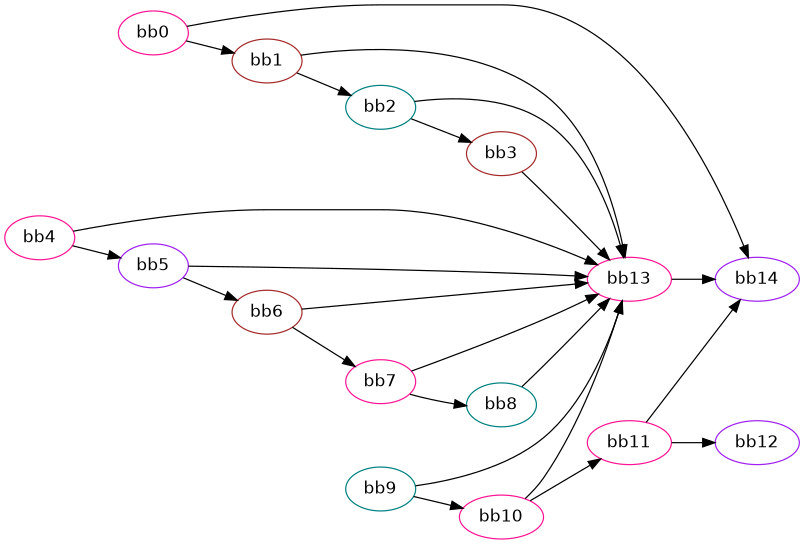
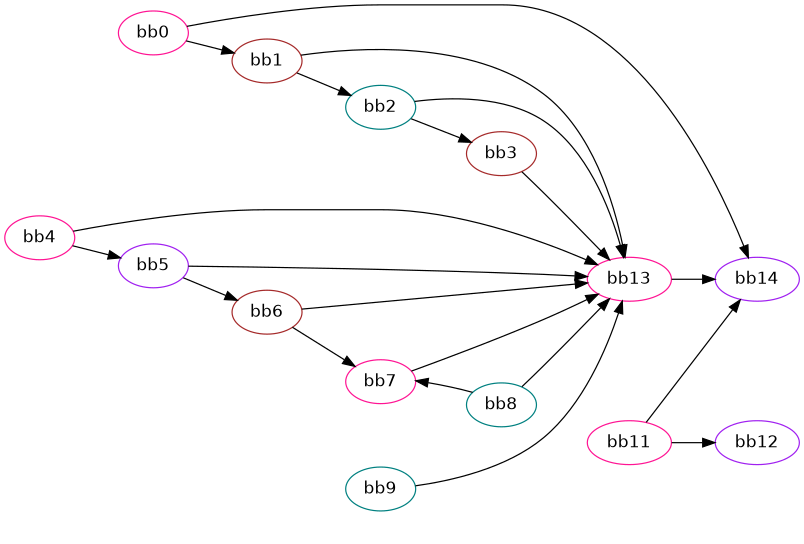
(432, 400) -> (451, 387)
(501, 517) -> none
